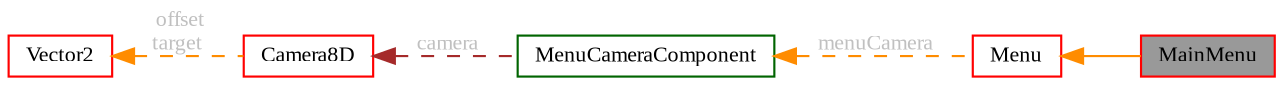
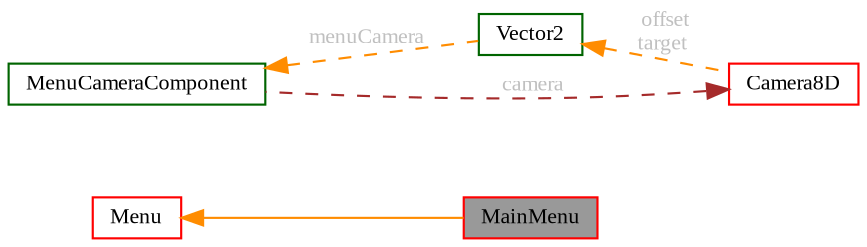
(60, 56) -> (531, 35)
(884, 56) -> (383, 53)
